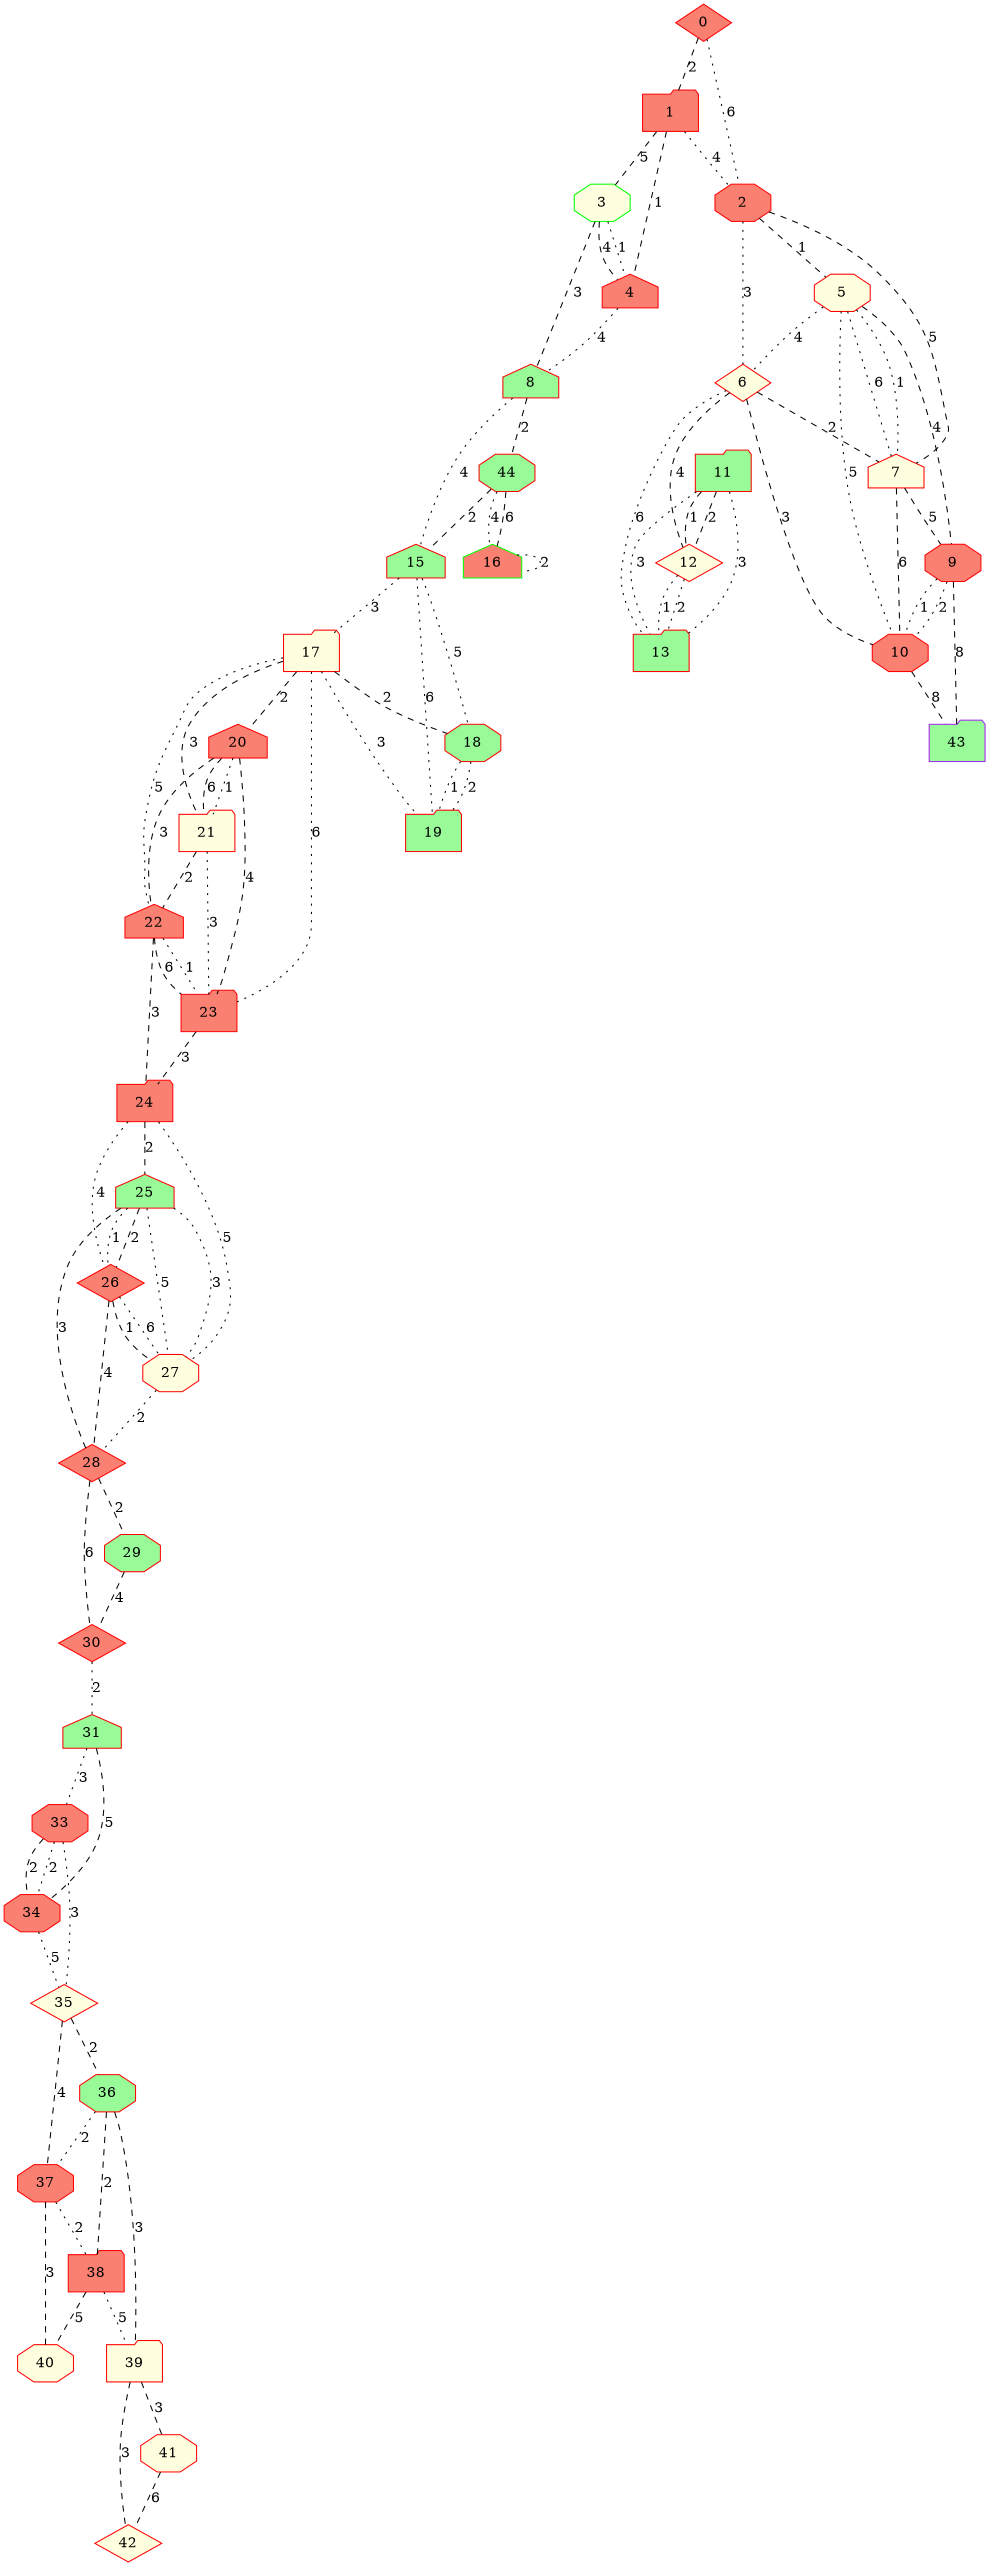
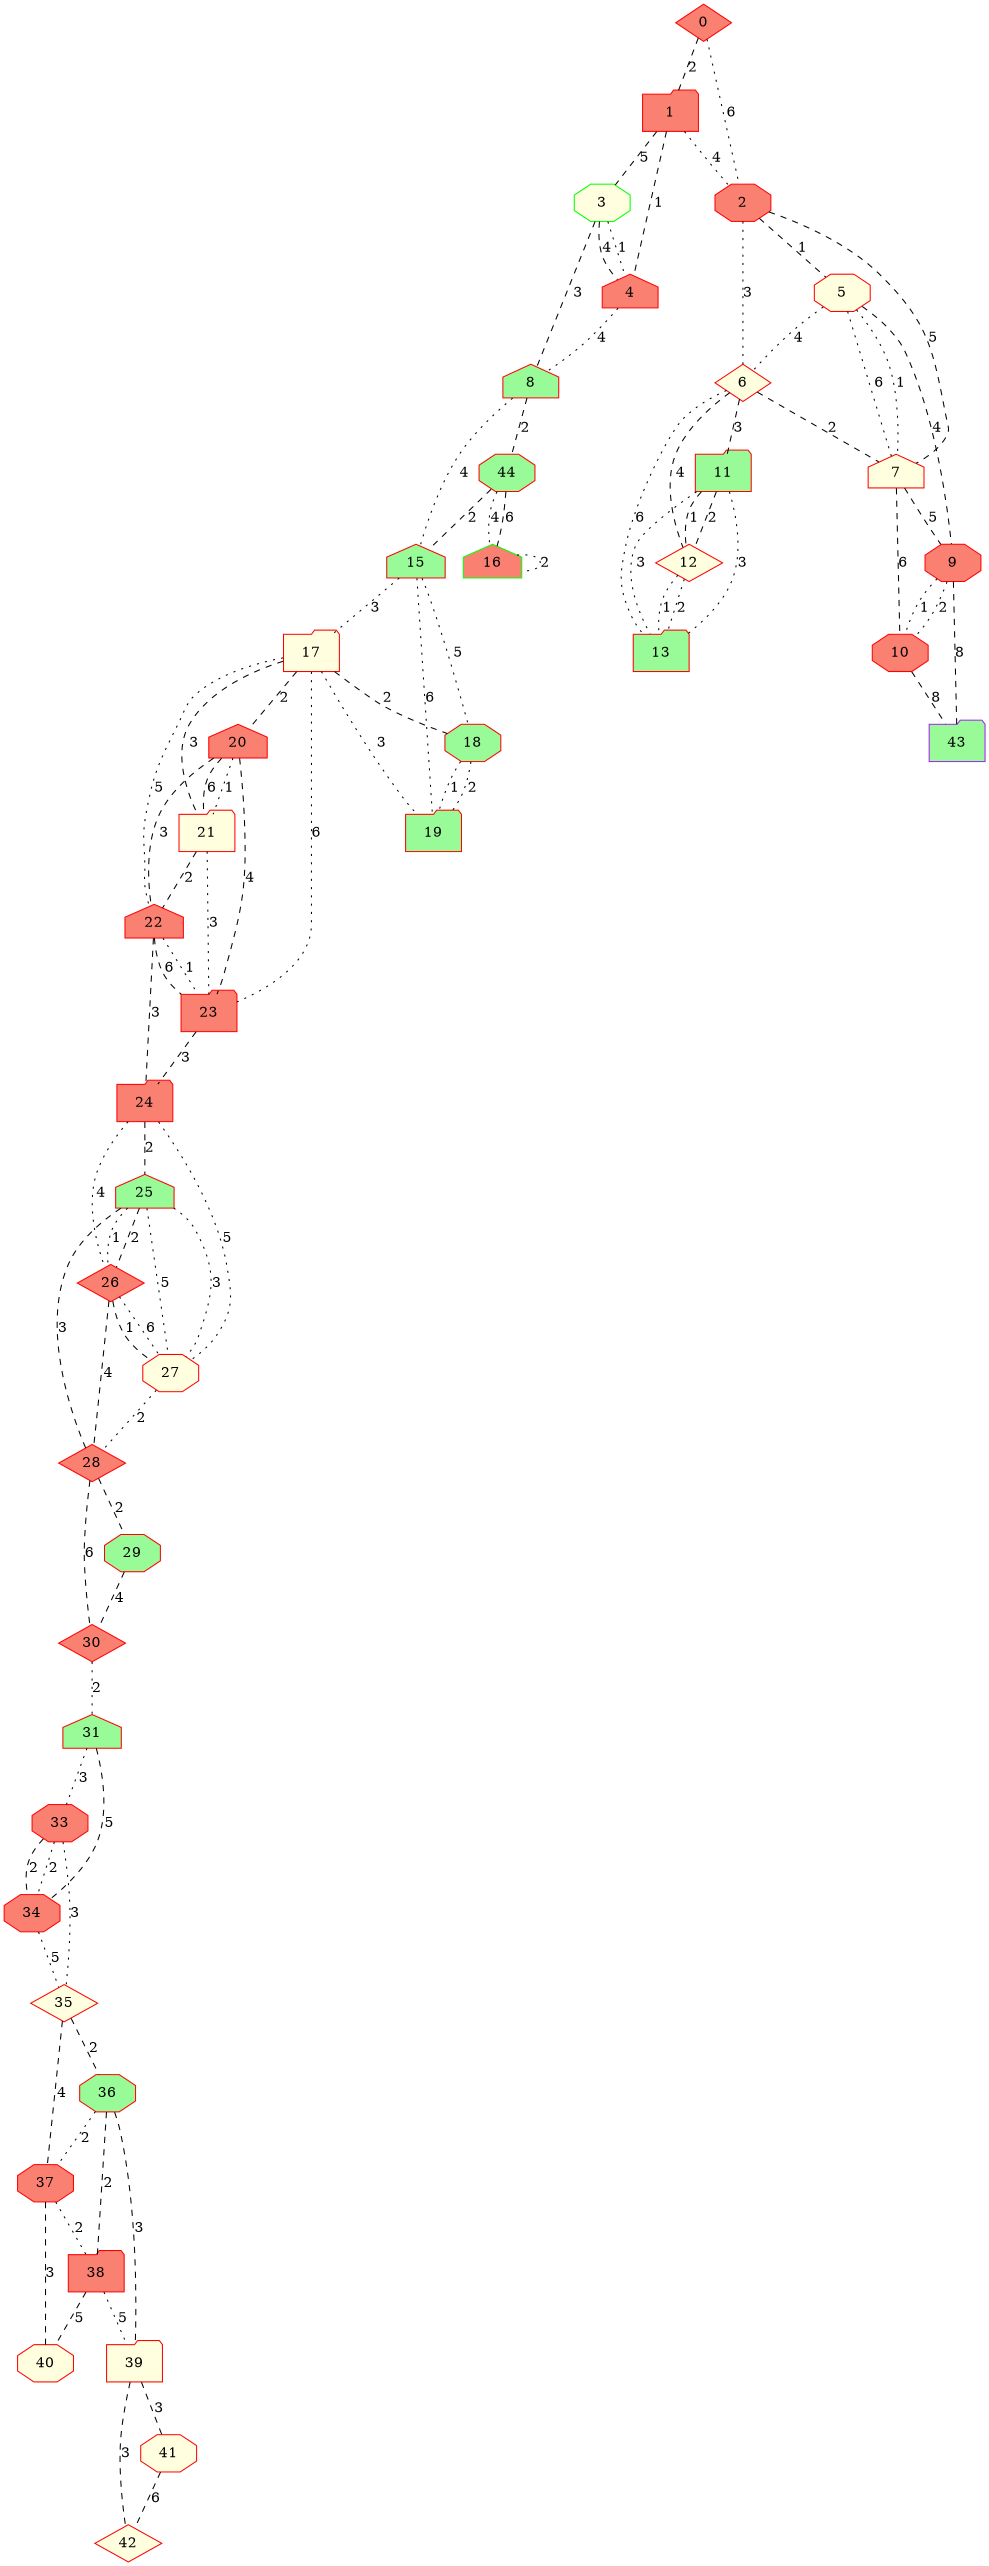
(846, 476) -> none
(787, 538) -> (733, 427)
